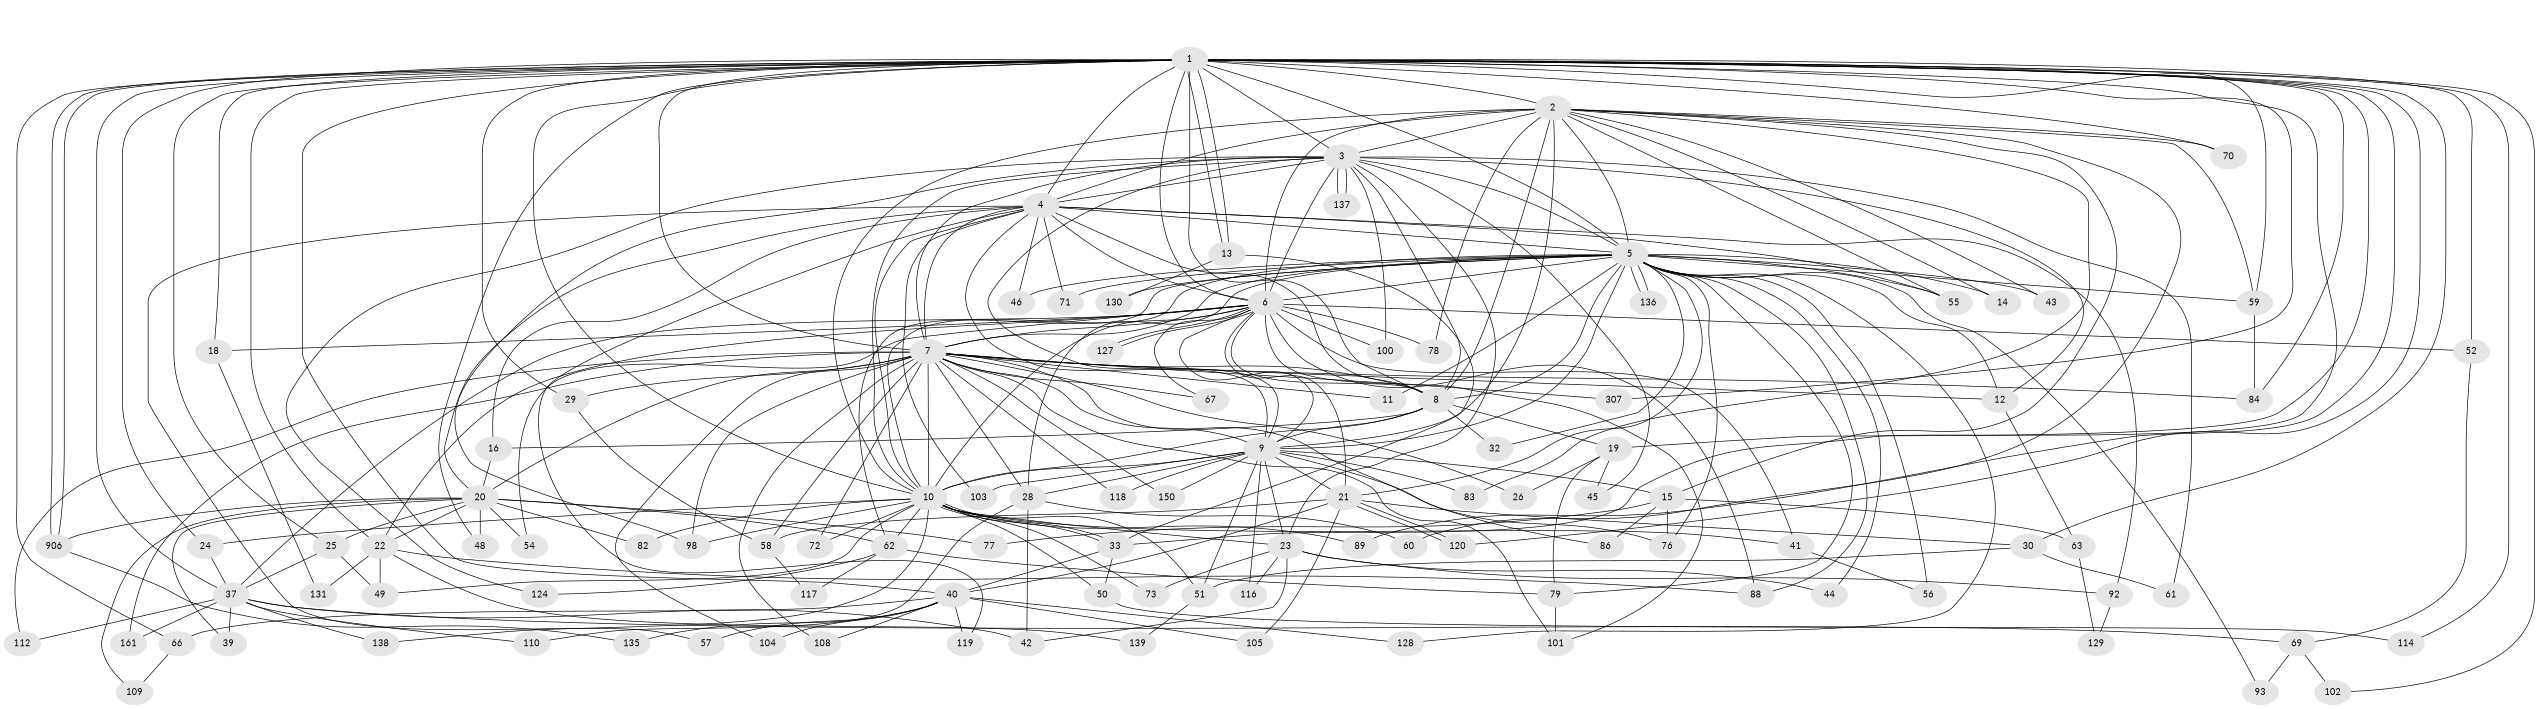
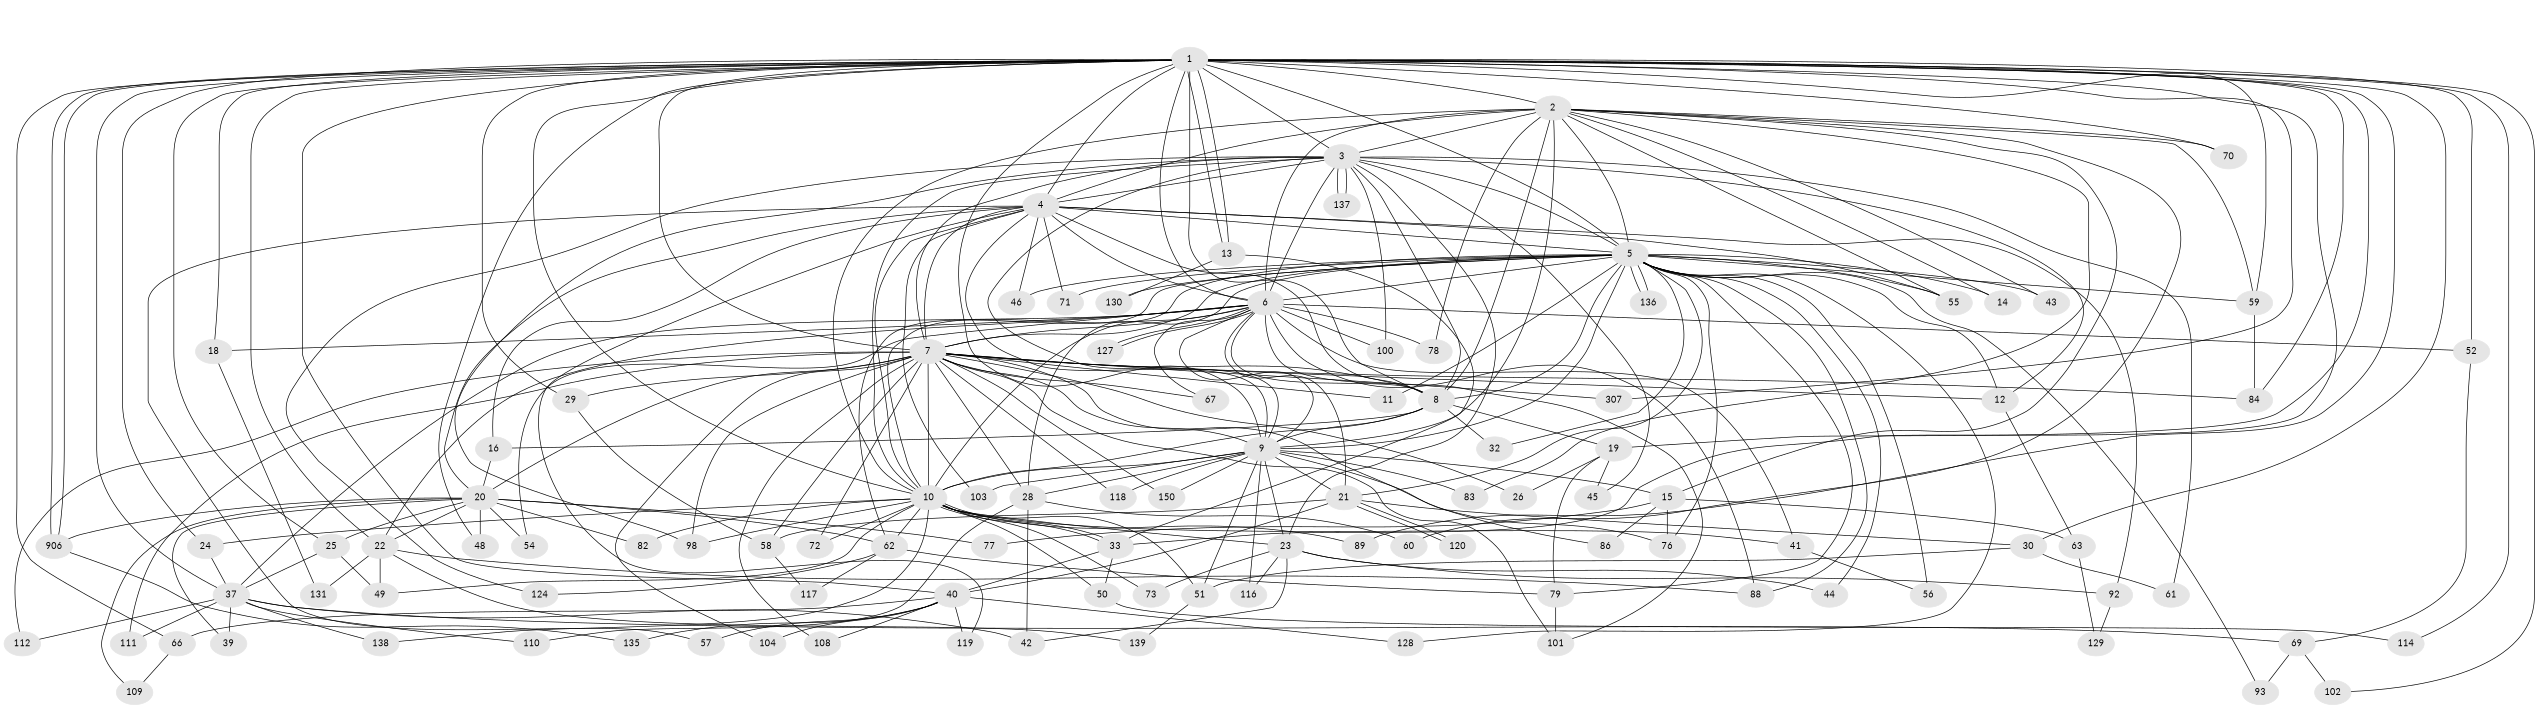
(2410, 116) -> (962, 304)
(129, 644) -> (129, 644)
(1255, 644) -> none
